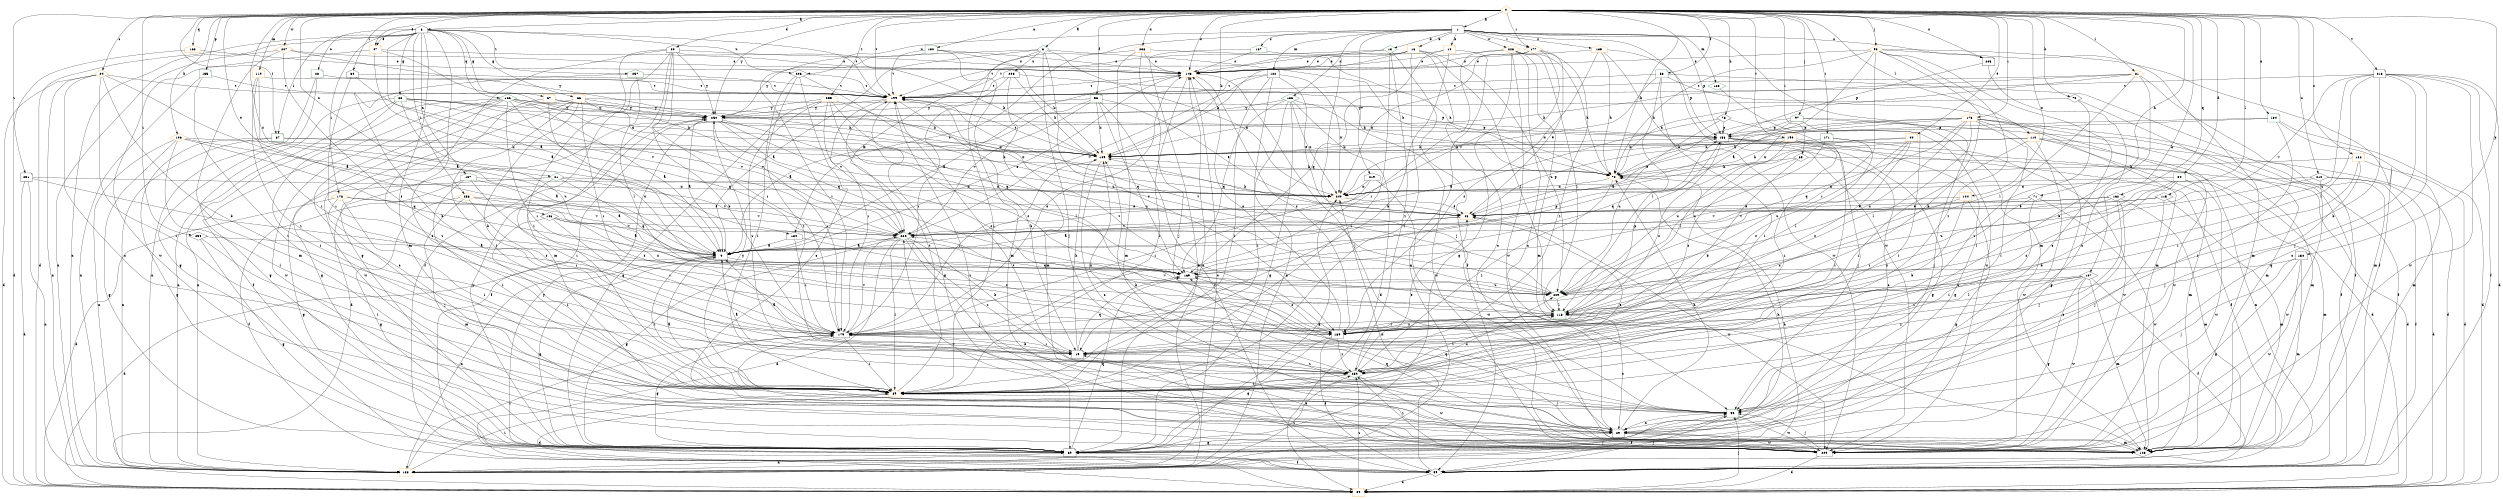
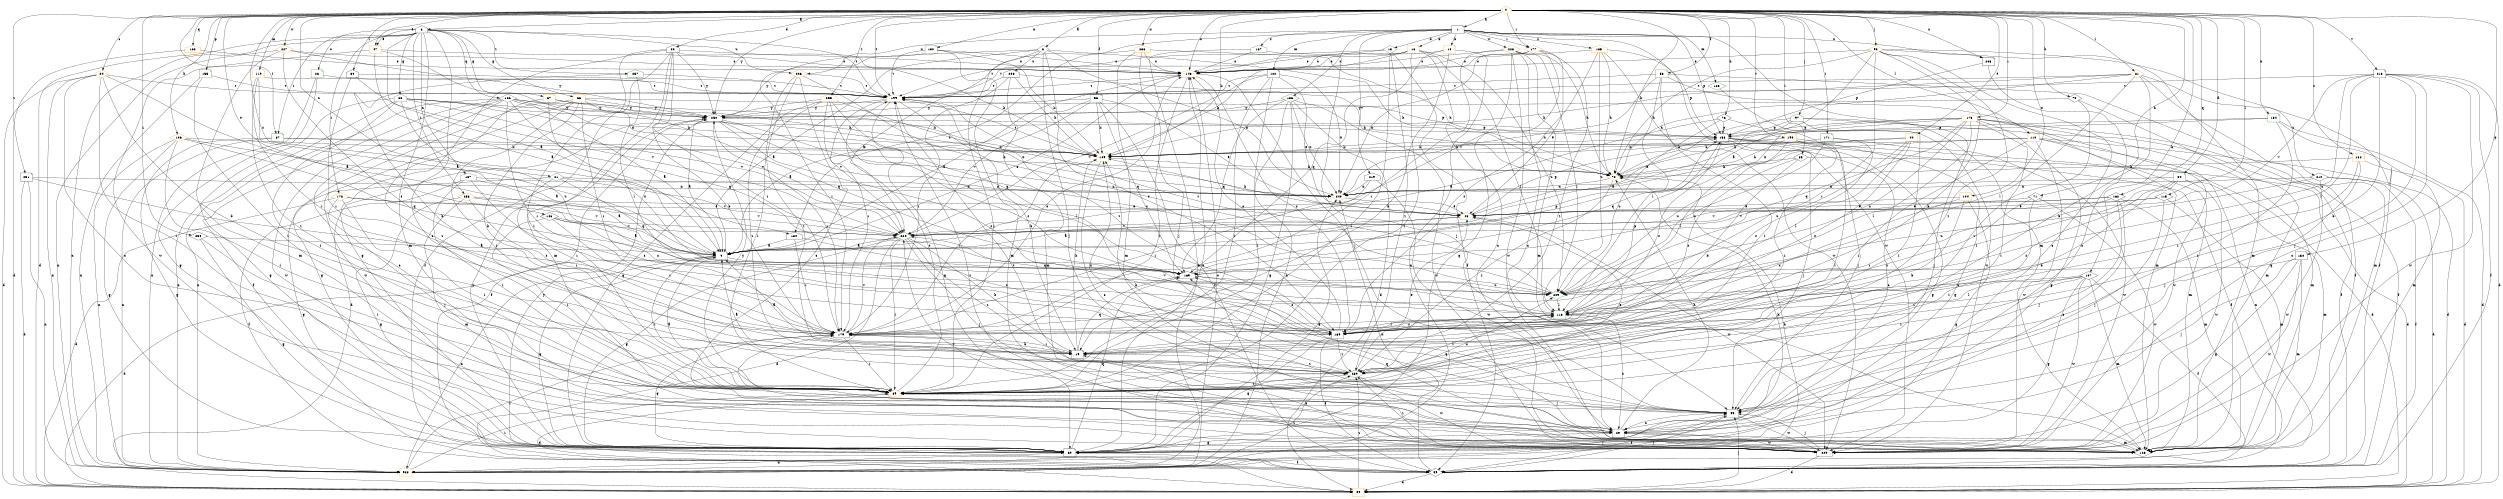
(1981, 13) -> (2240, 106)
(799, 74) -> (799, 74)
none -> (1600, 168)
none -> (1810, 245)
(406, 472) -> (406, 472)
